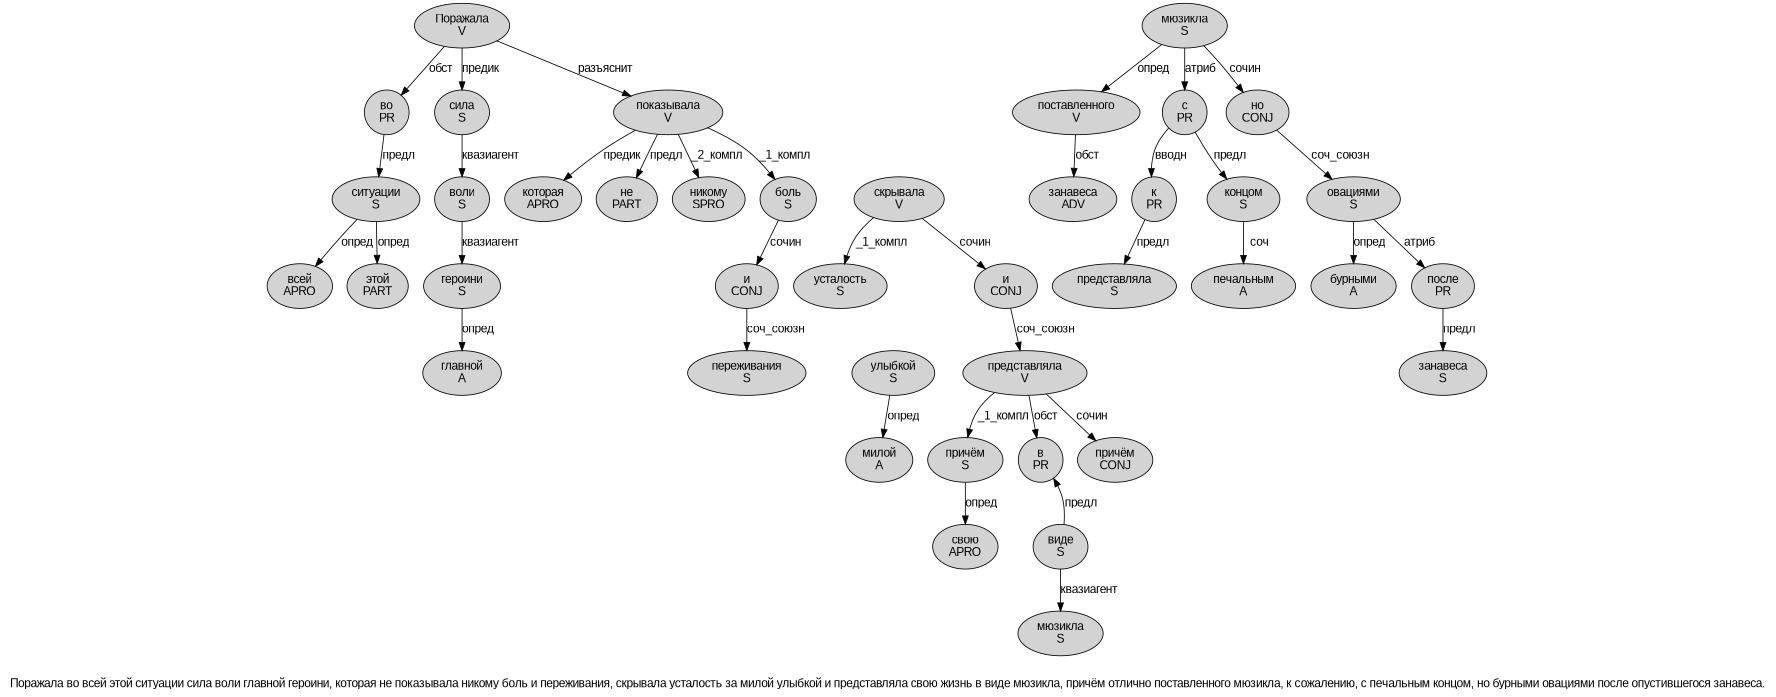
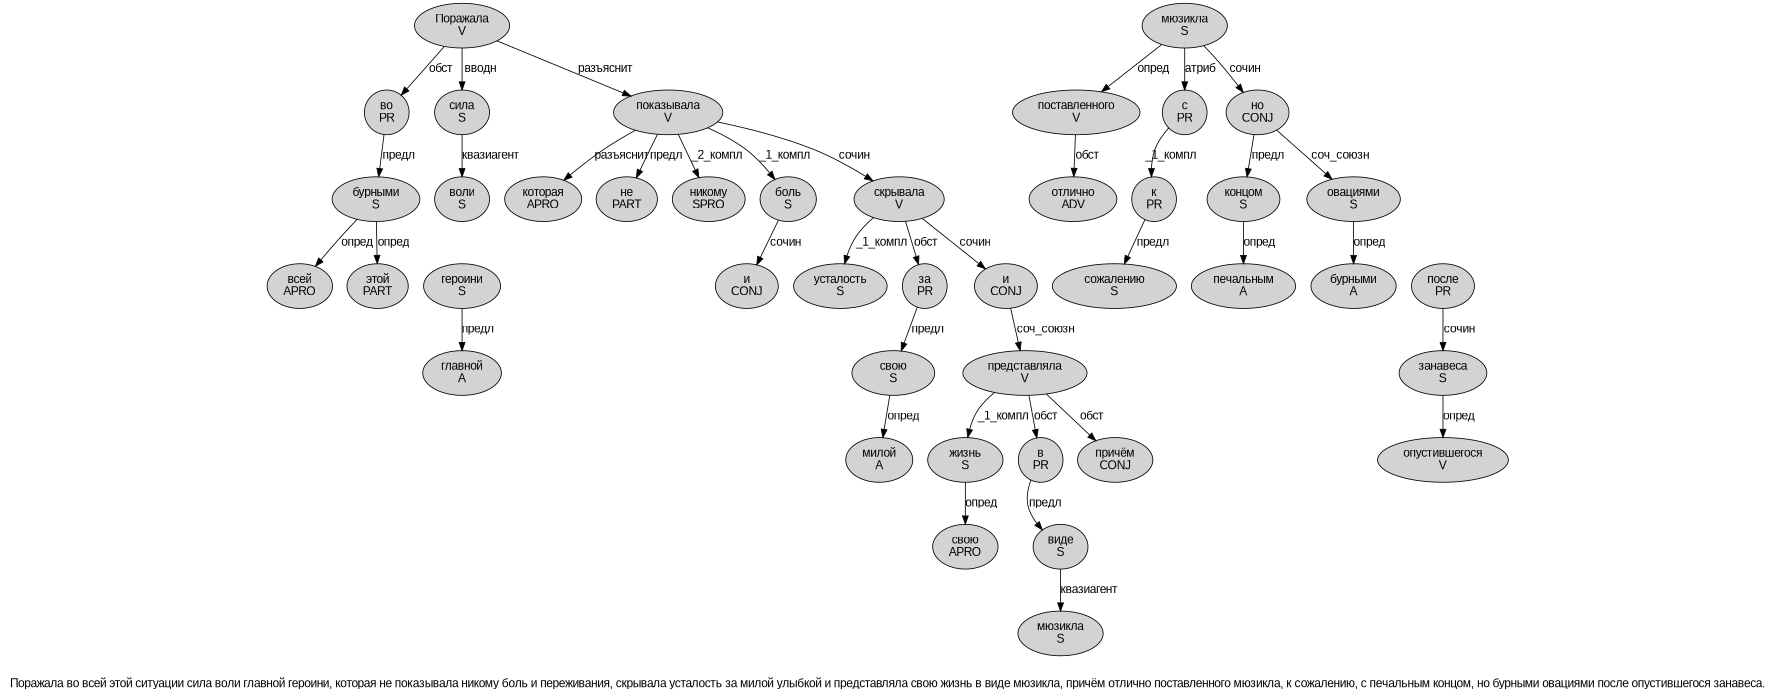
(481, 69) -> (481, 69)
none -> (794, 142)
(1208, 153) -> (1251, 152)
(622, 156) -> (622, 156)
(1171, 156) -> (1171, 156)
(376, 199) -> (376, 199)
(1073, 199) -> (1073, 199)
(462, 238) -> none
(1396, 241) -> none
(1260, 243) -> (1260, 243)
none -> (925, 286)
(1114, 286) -> (1114, 286)
(478, 330) -> (478, 330)
(1460, 330) -> (1460, 330)
(747, 373) -> none
(893, 373) -> (893, 373)
(1092, 416) -> (1092, 416)
(965, 460) -> (965, 460)
none -> (1443, 460)
(1064, 505) -> (1027, 503)
